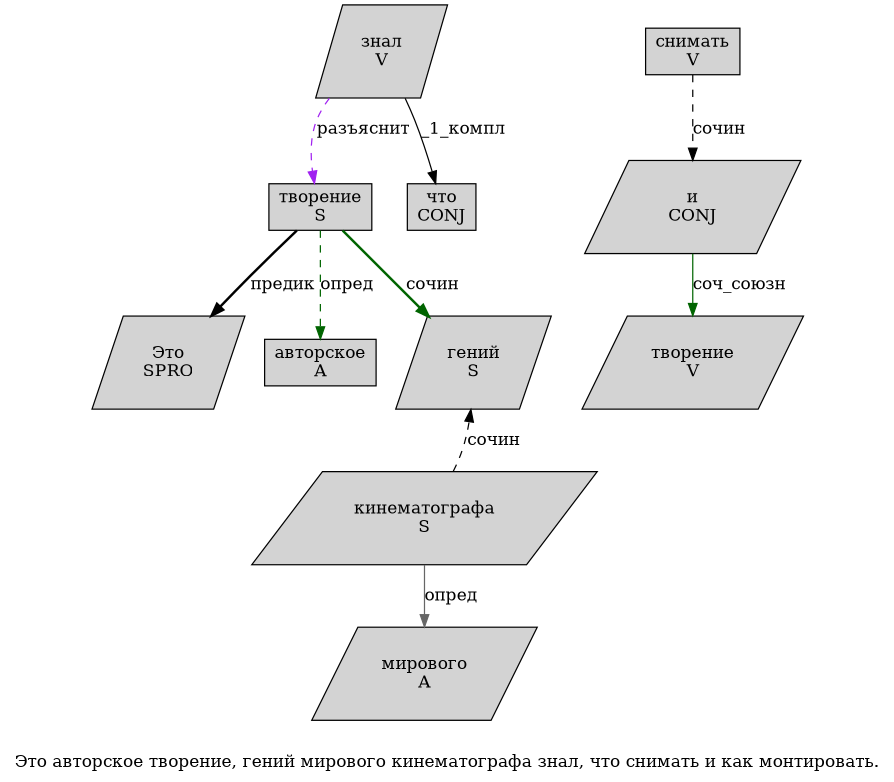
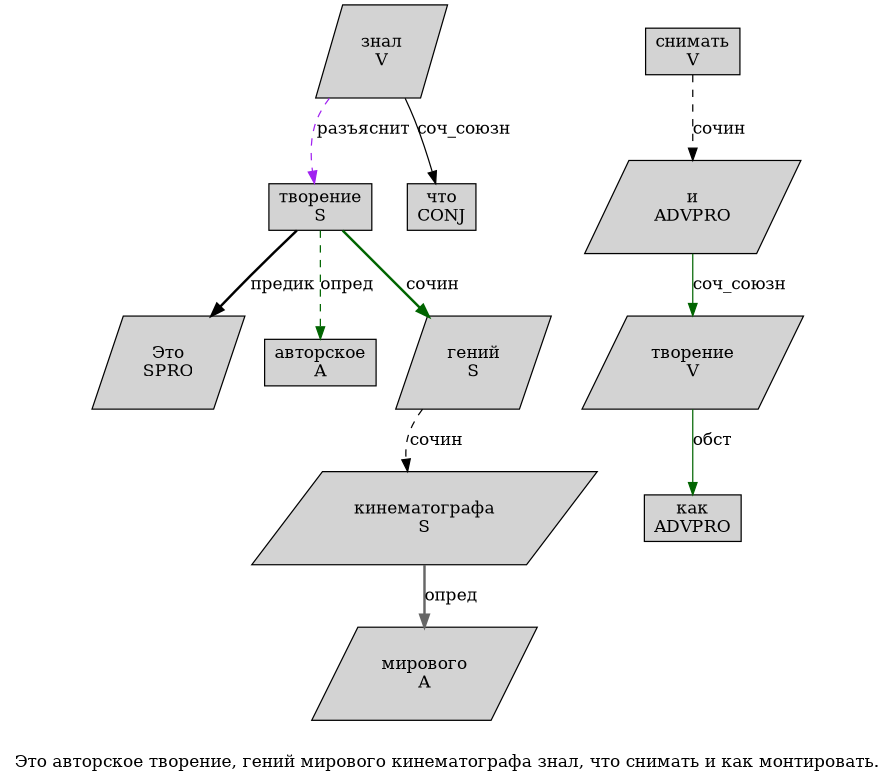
(464, 129) -> (464, 129)
(693, 207) -> (693, 207)
(463, 447) -> (409, 433)
none -> (693, 518)
(424, 590) -> (424, 590)
